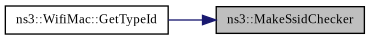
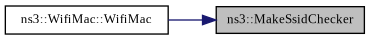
(87, 20) -> (87, 20)
